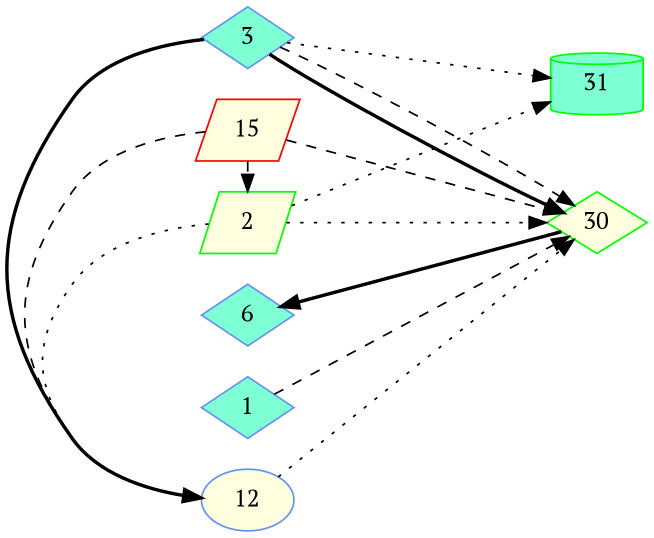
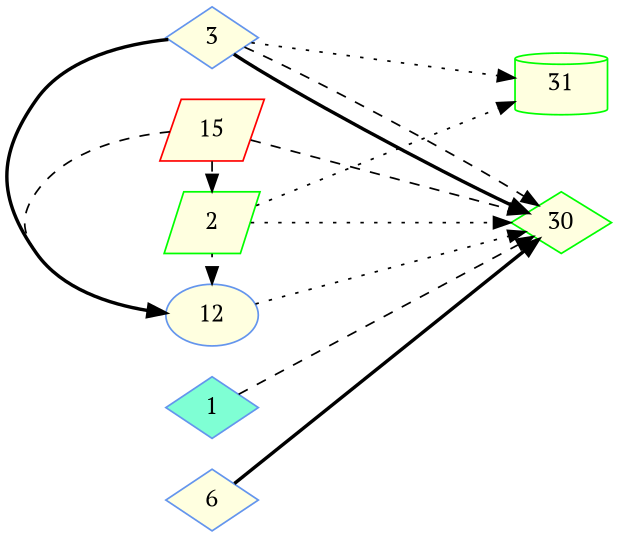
(248, 38) -> (212, 38)
(597, 84) -> (561, 84)
(430, 267) -> (380, 367)
(248, 315) -> (212, 500)
